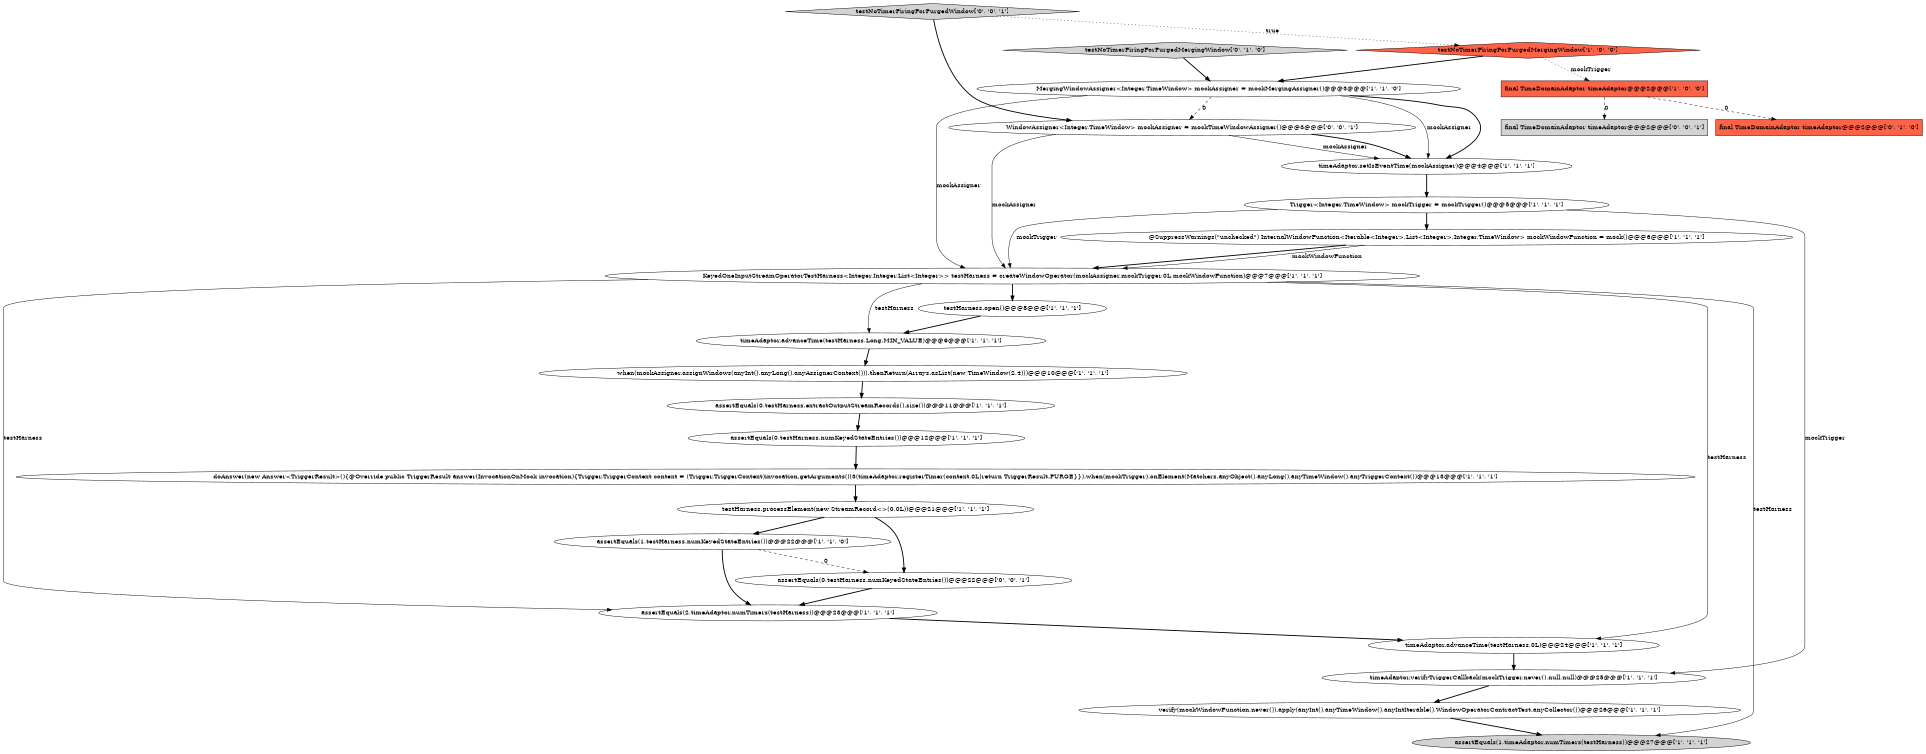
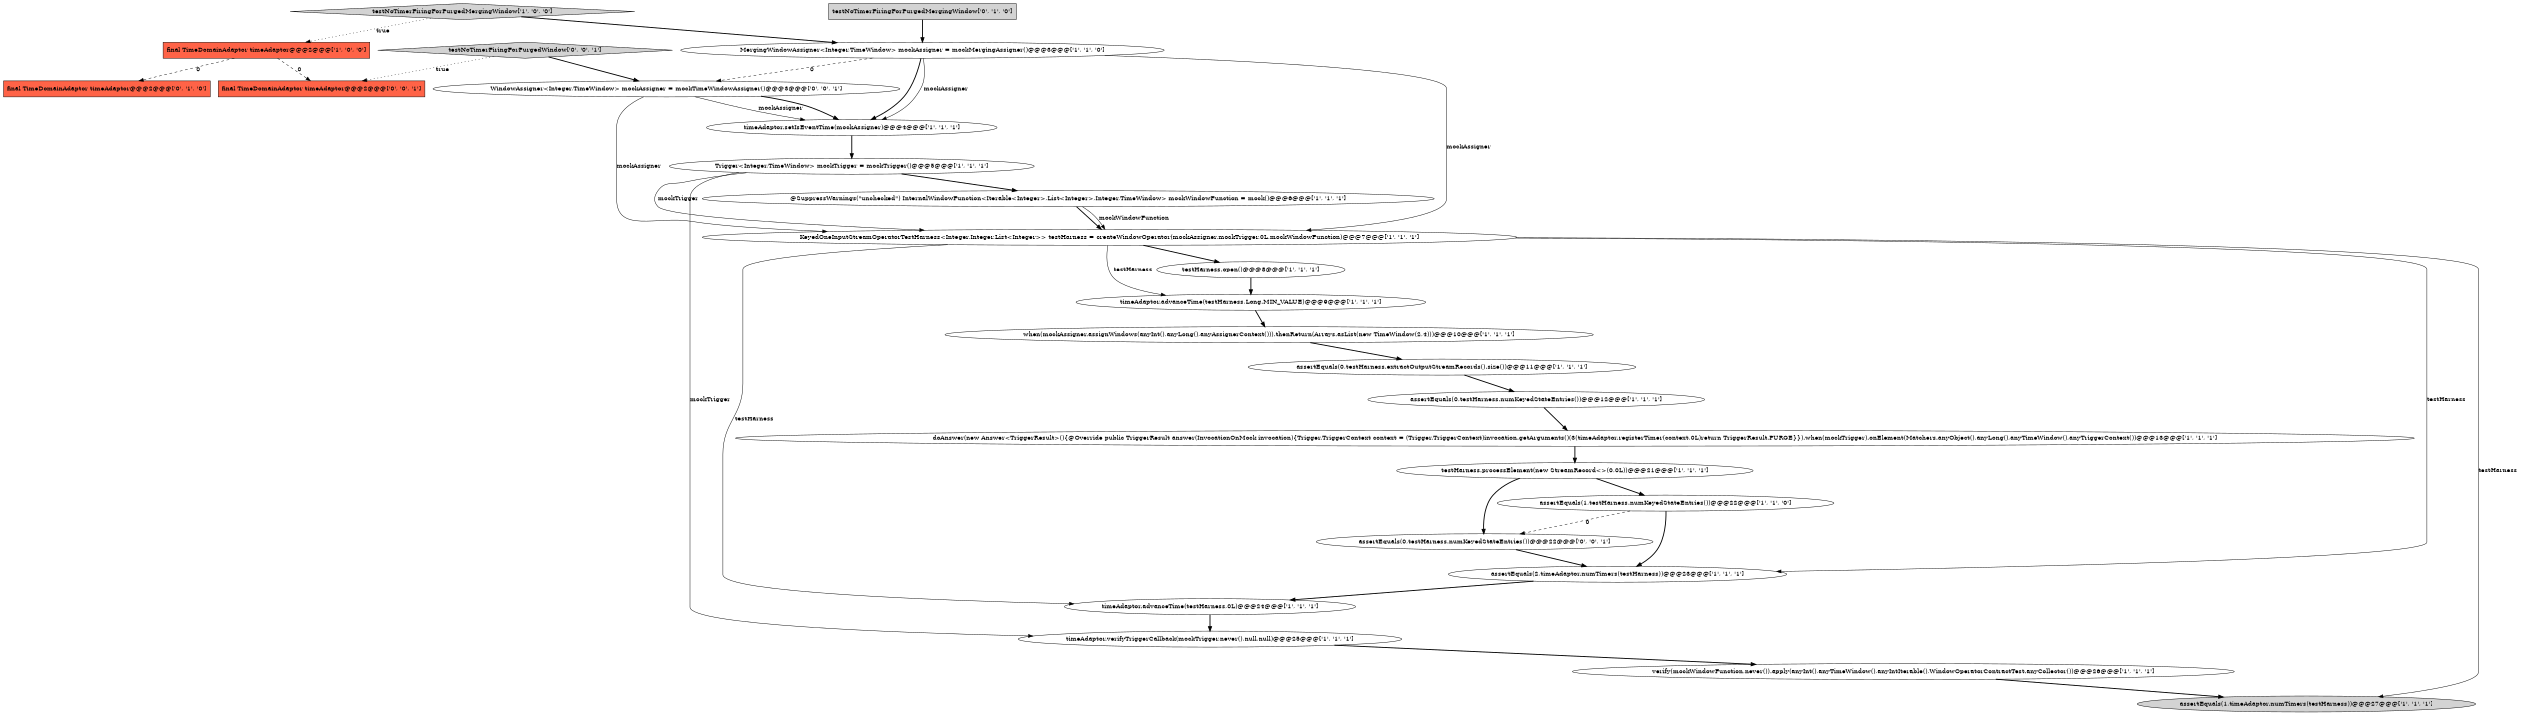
(1226, 31) -> (430, 68)
(1175, 50) -> (922, 12)
(1528, 50) -> (462, 12)
(1591, 70) -> (383, 31)
(1604, 128) -> (322, 89)
